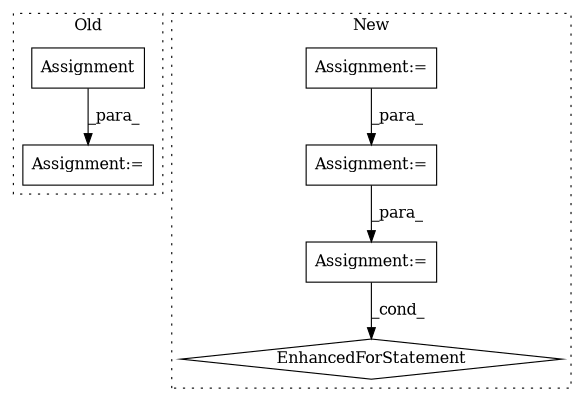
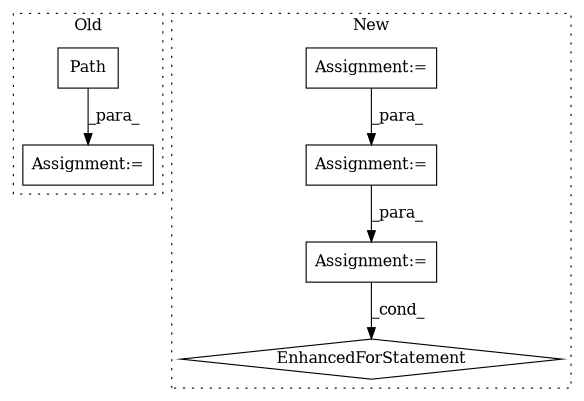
(88, 68) -> (88, 68)
